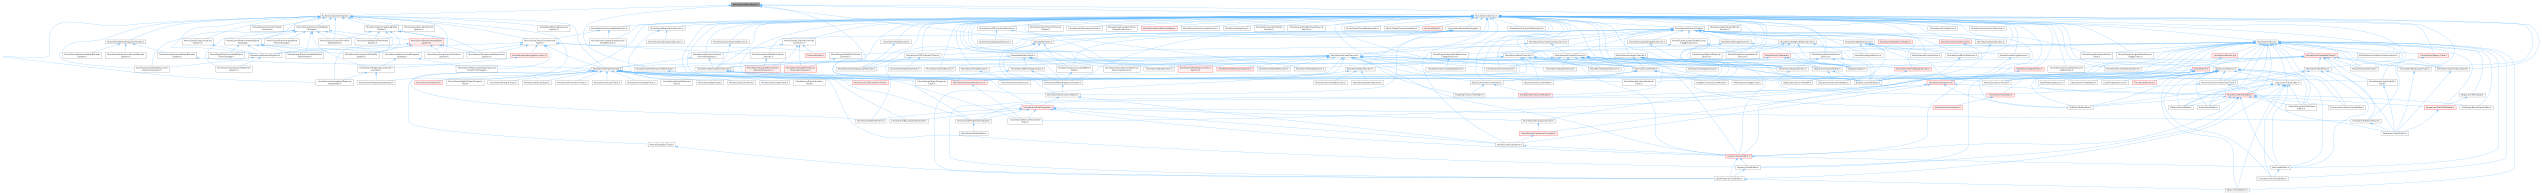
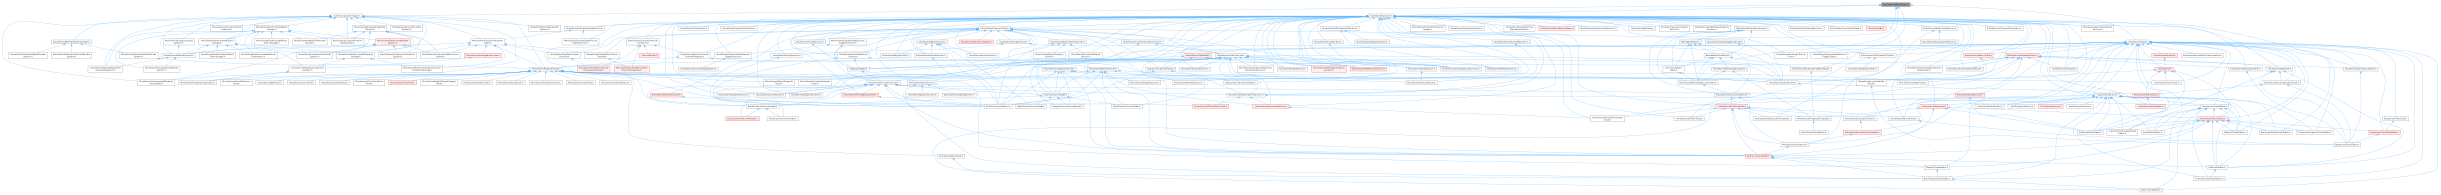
(1720, 59) -> (868, 74)
(1074, 69) -> (1674, 69)
(2222, 77) -> (2207, 98)
